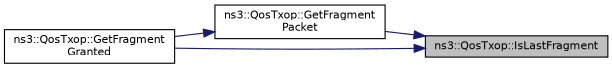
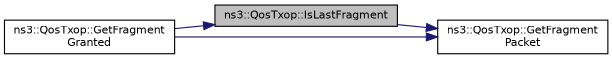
(400, 33) -> (412, 26)
